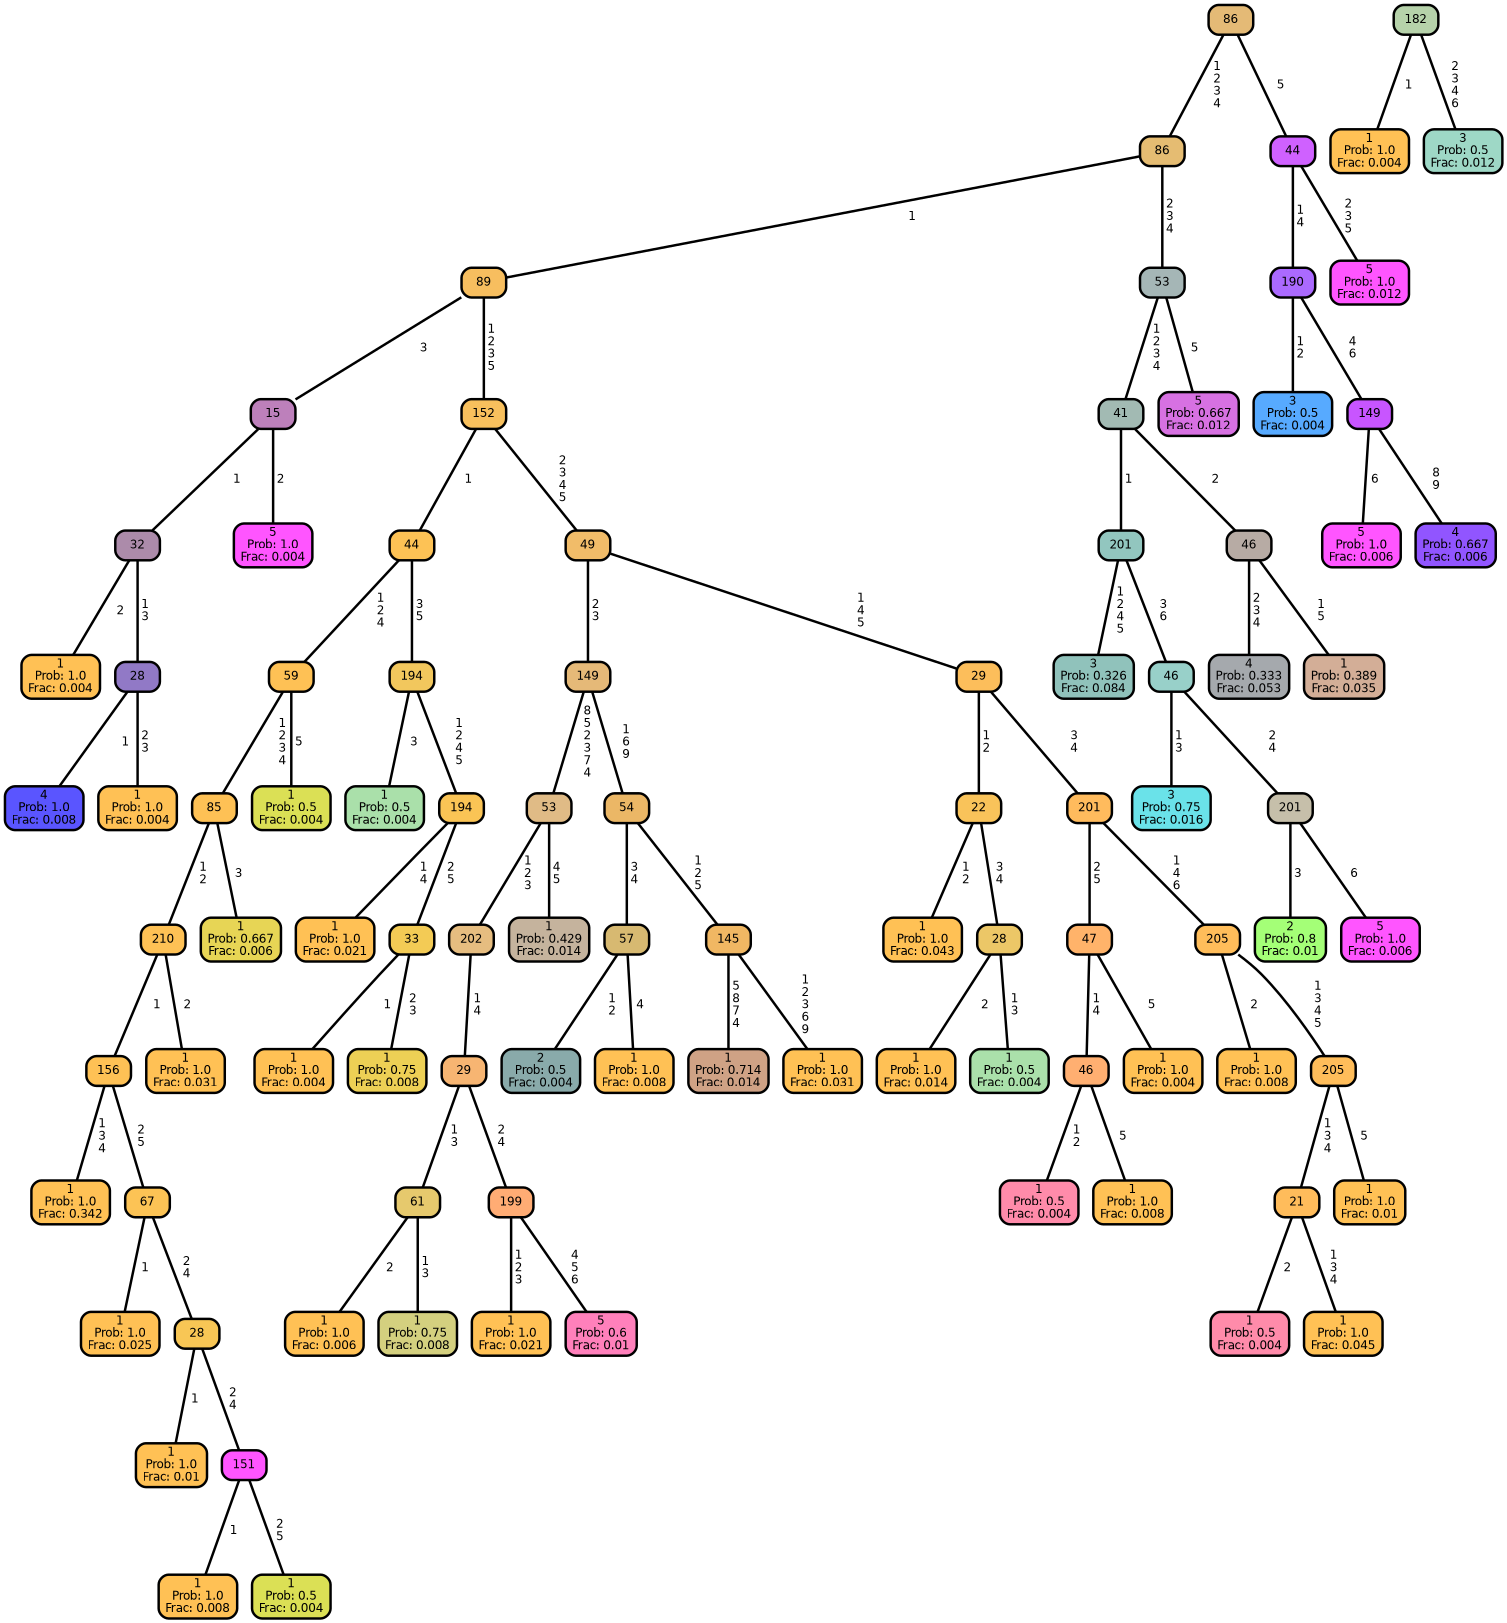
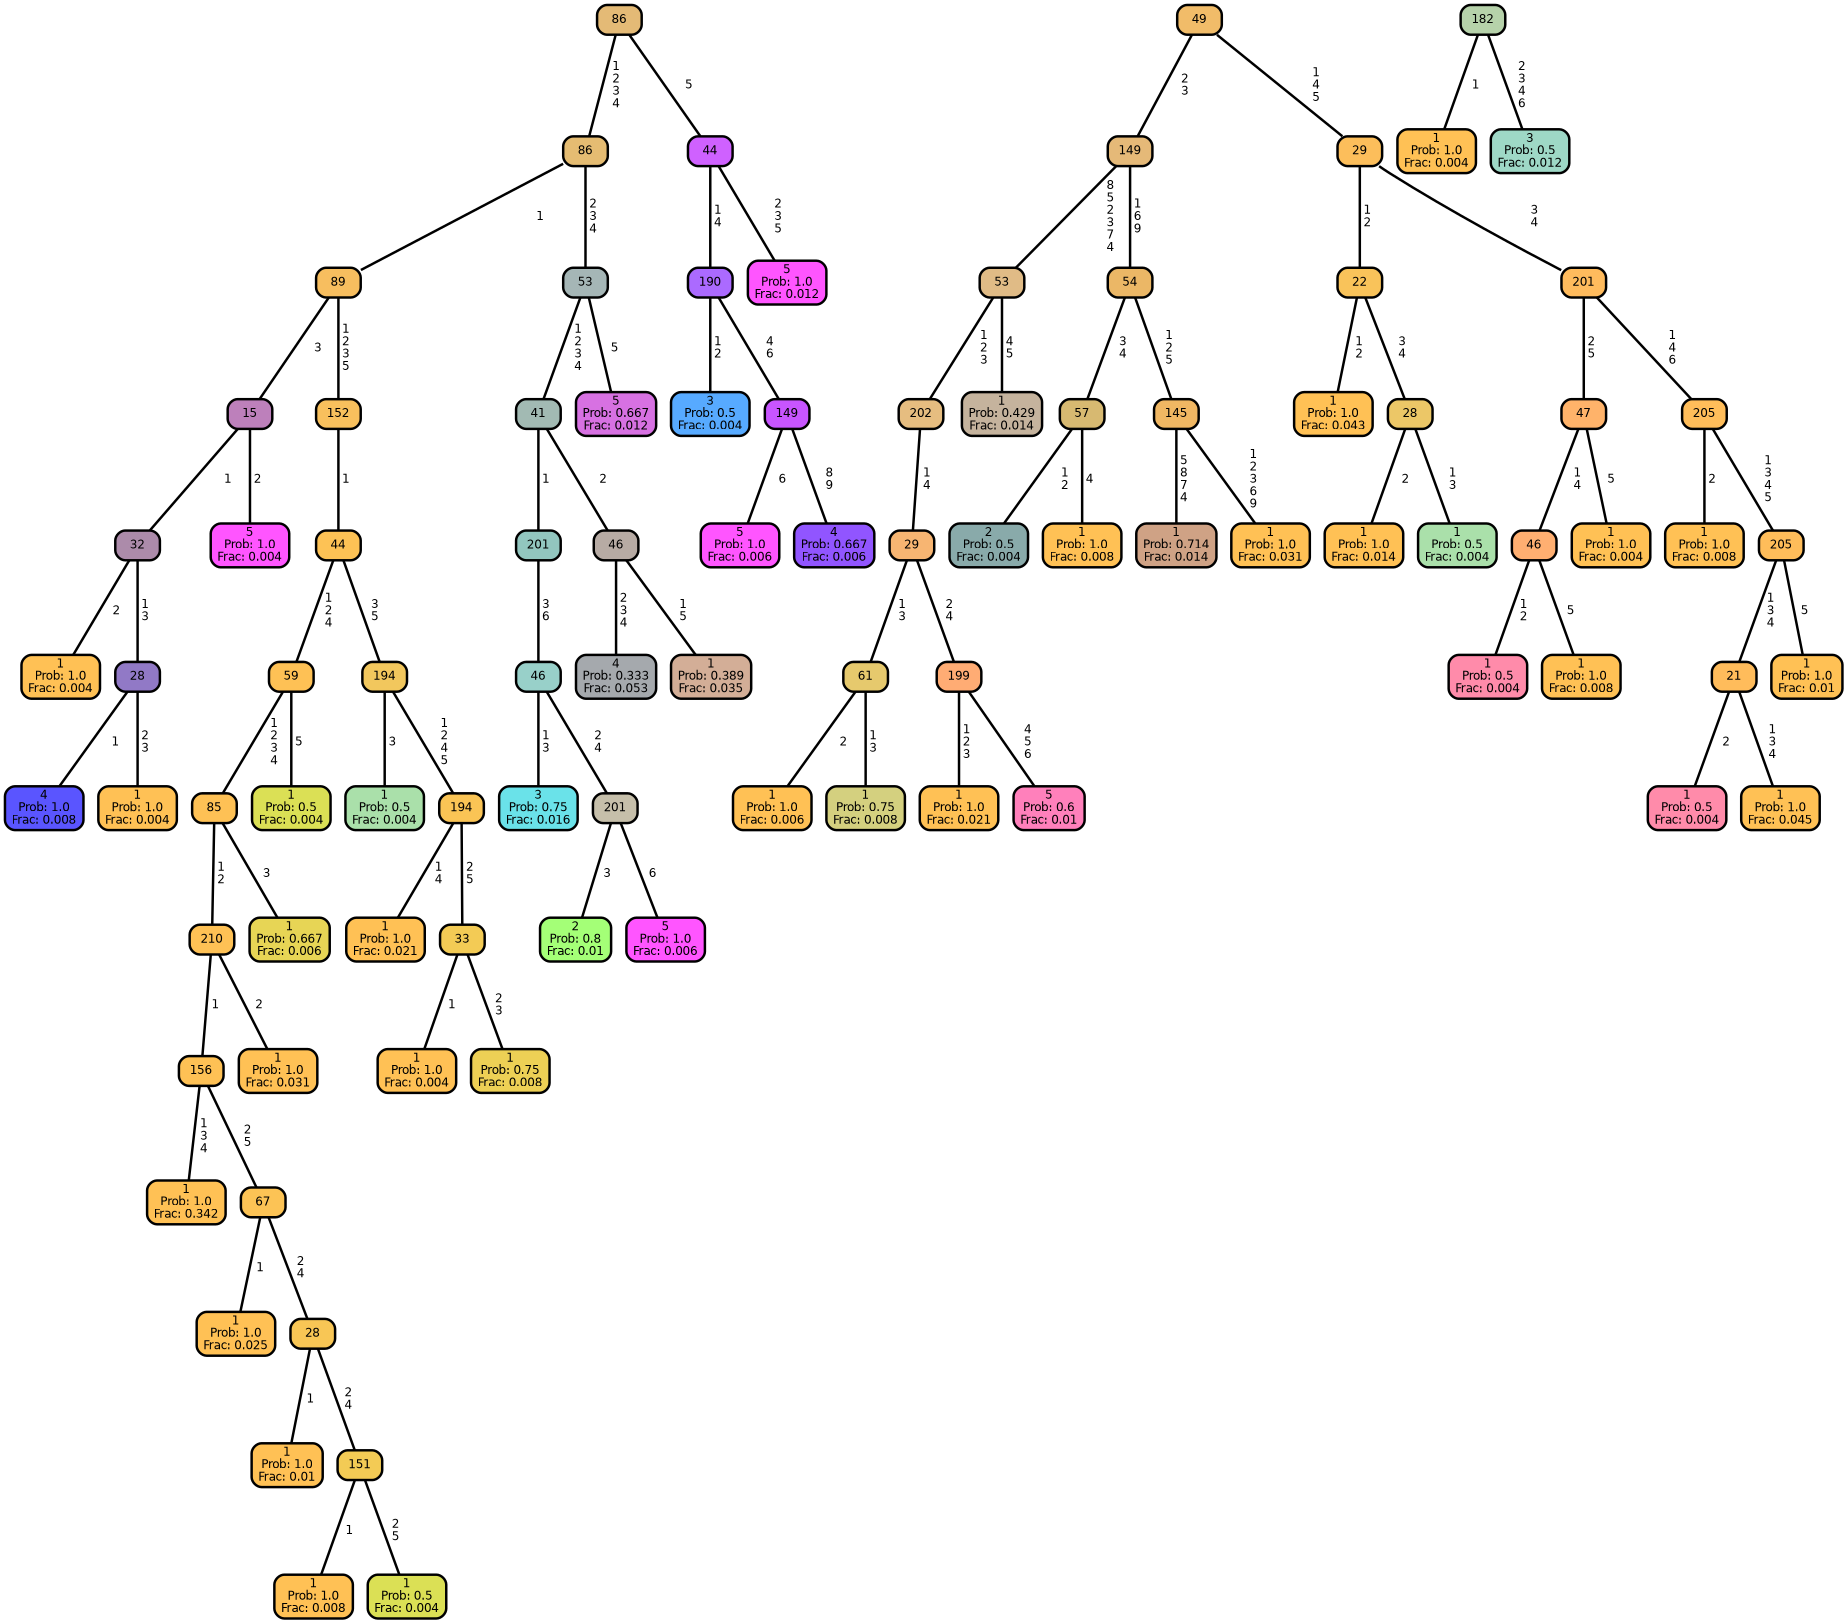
(536, 480) -> none
(1094, 677) -> none
(244, 1465) -> (360, 1465)
